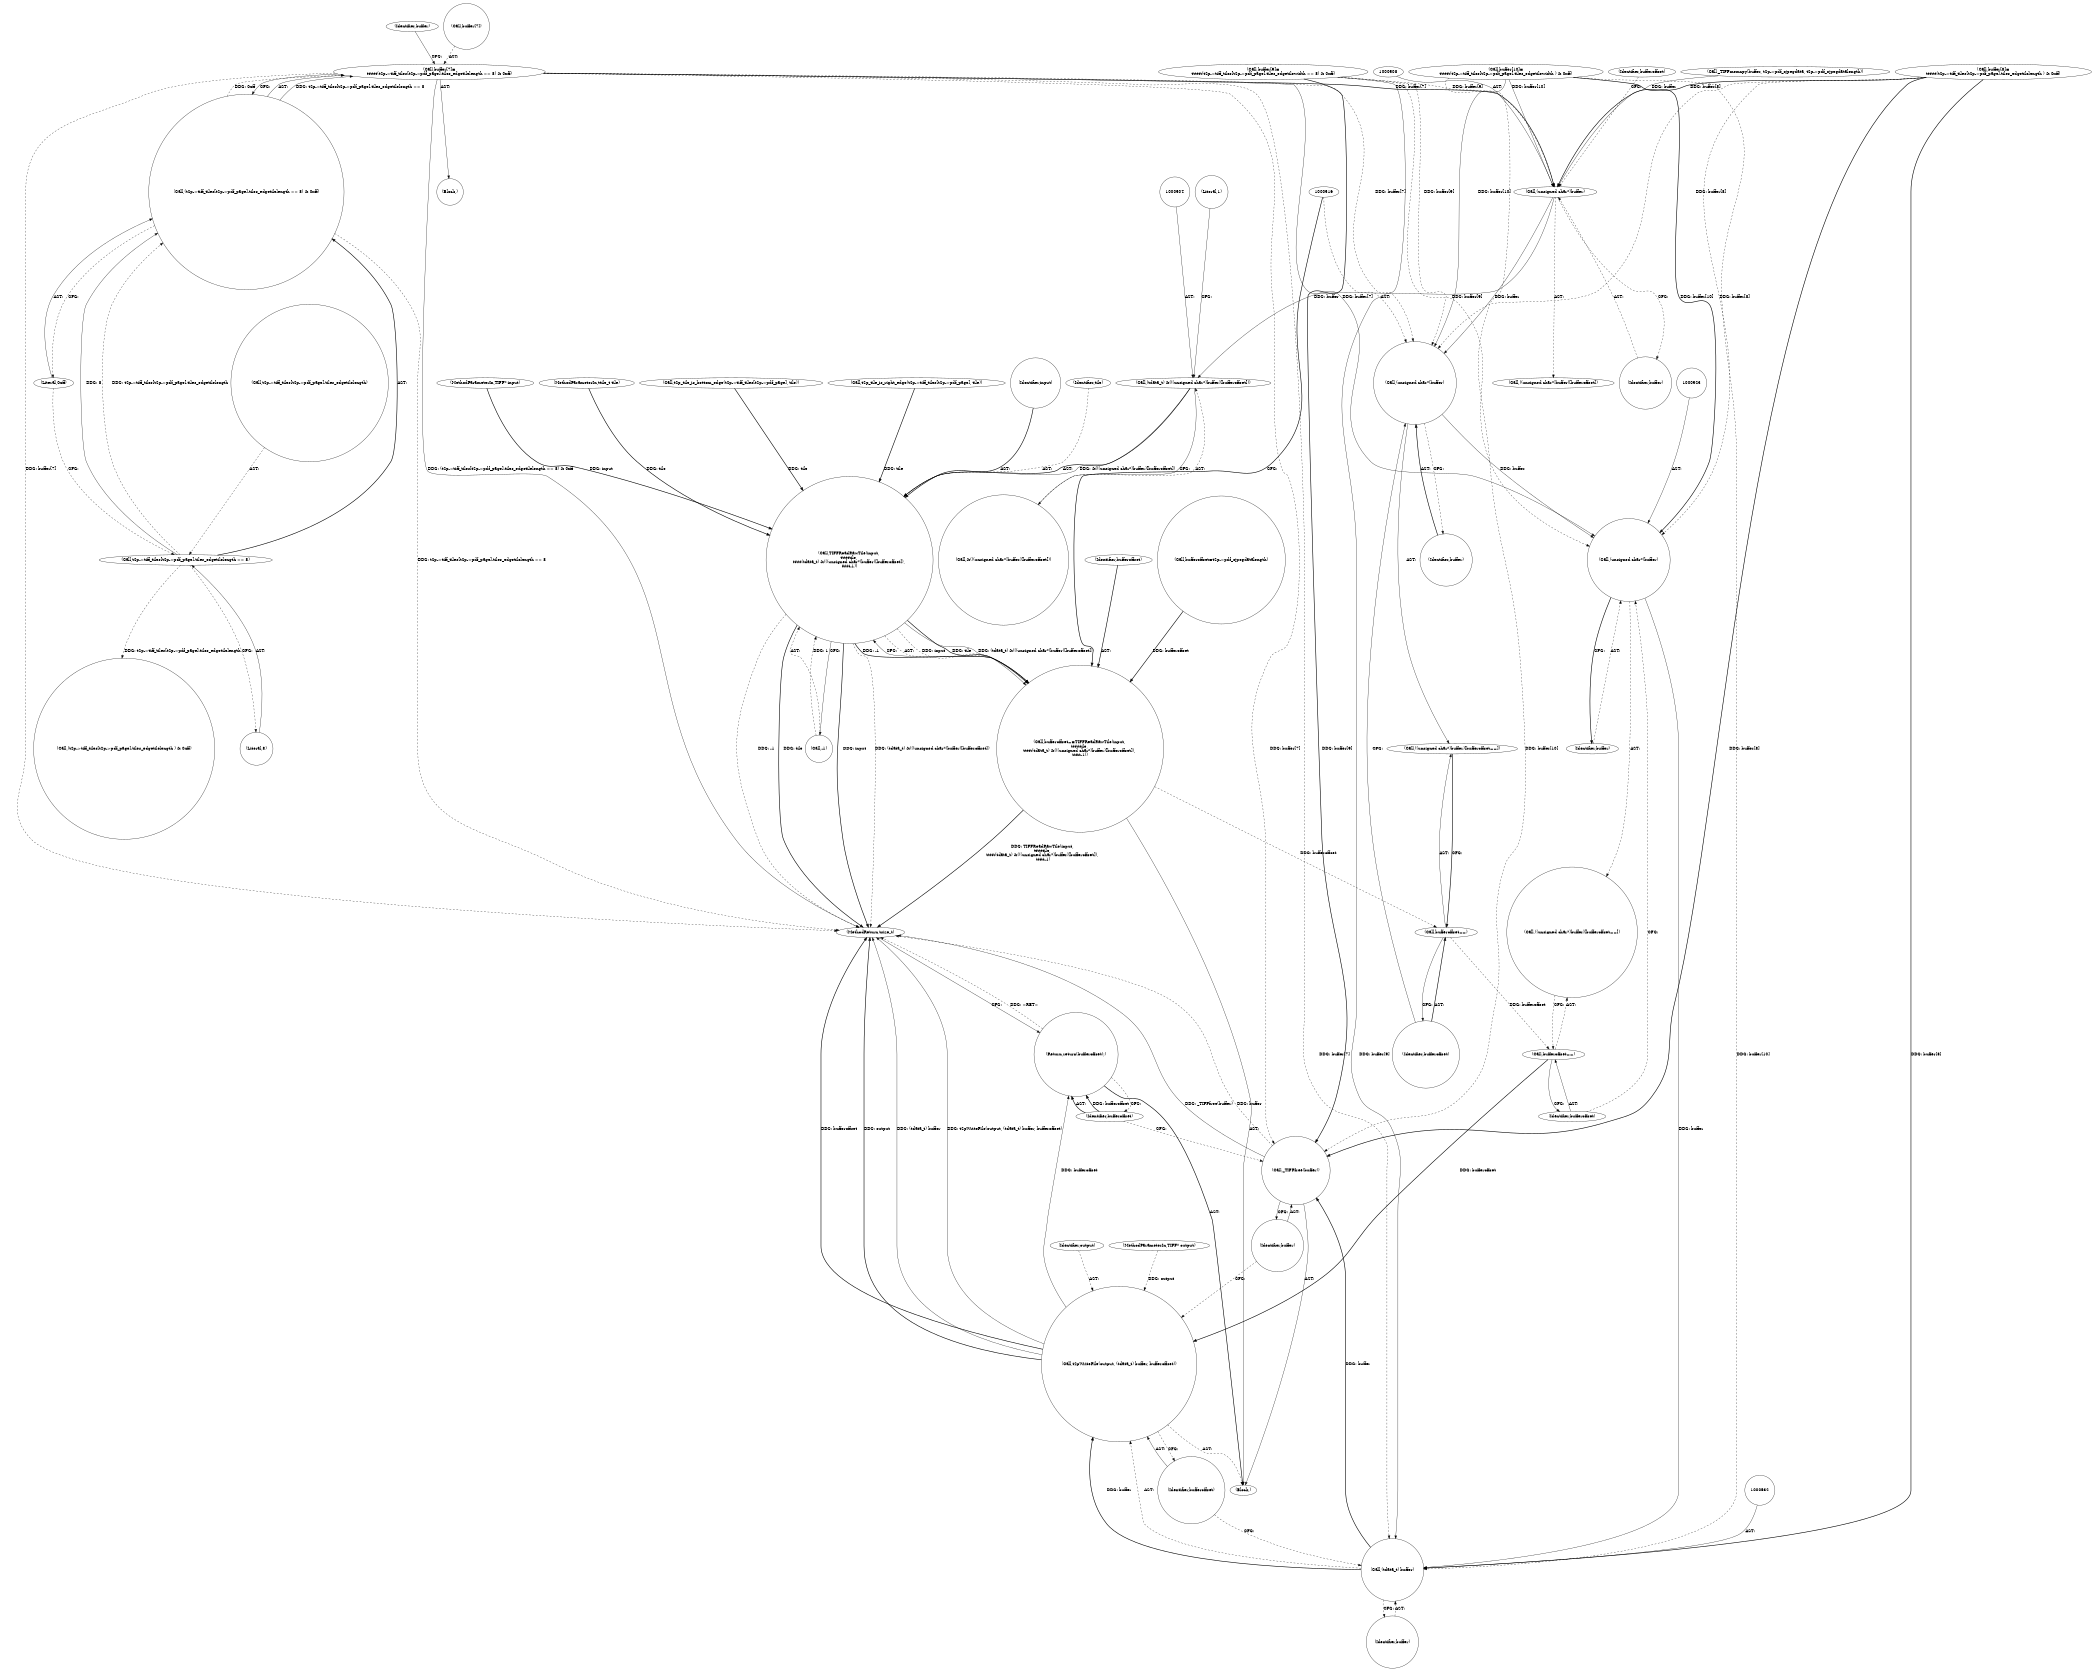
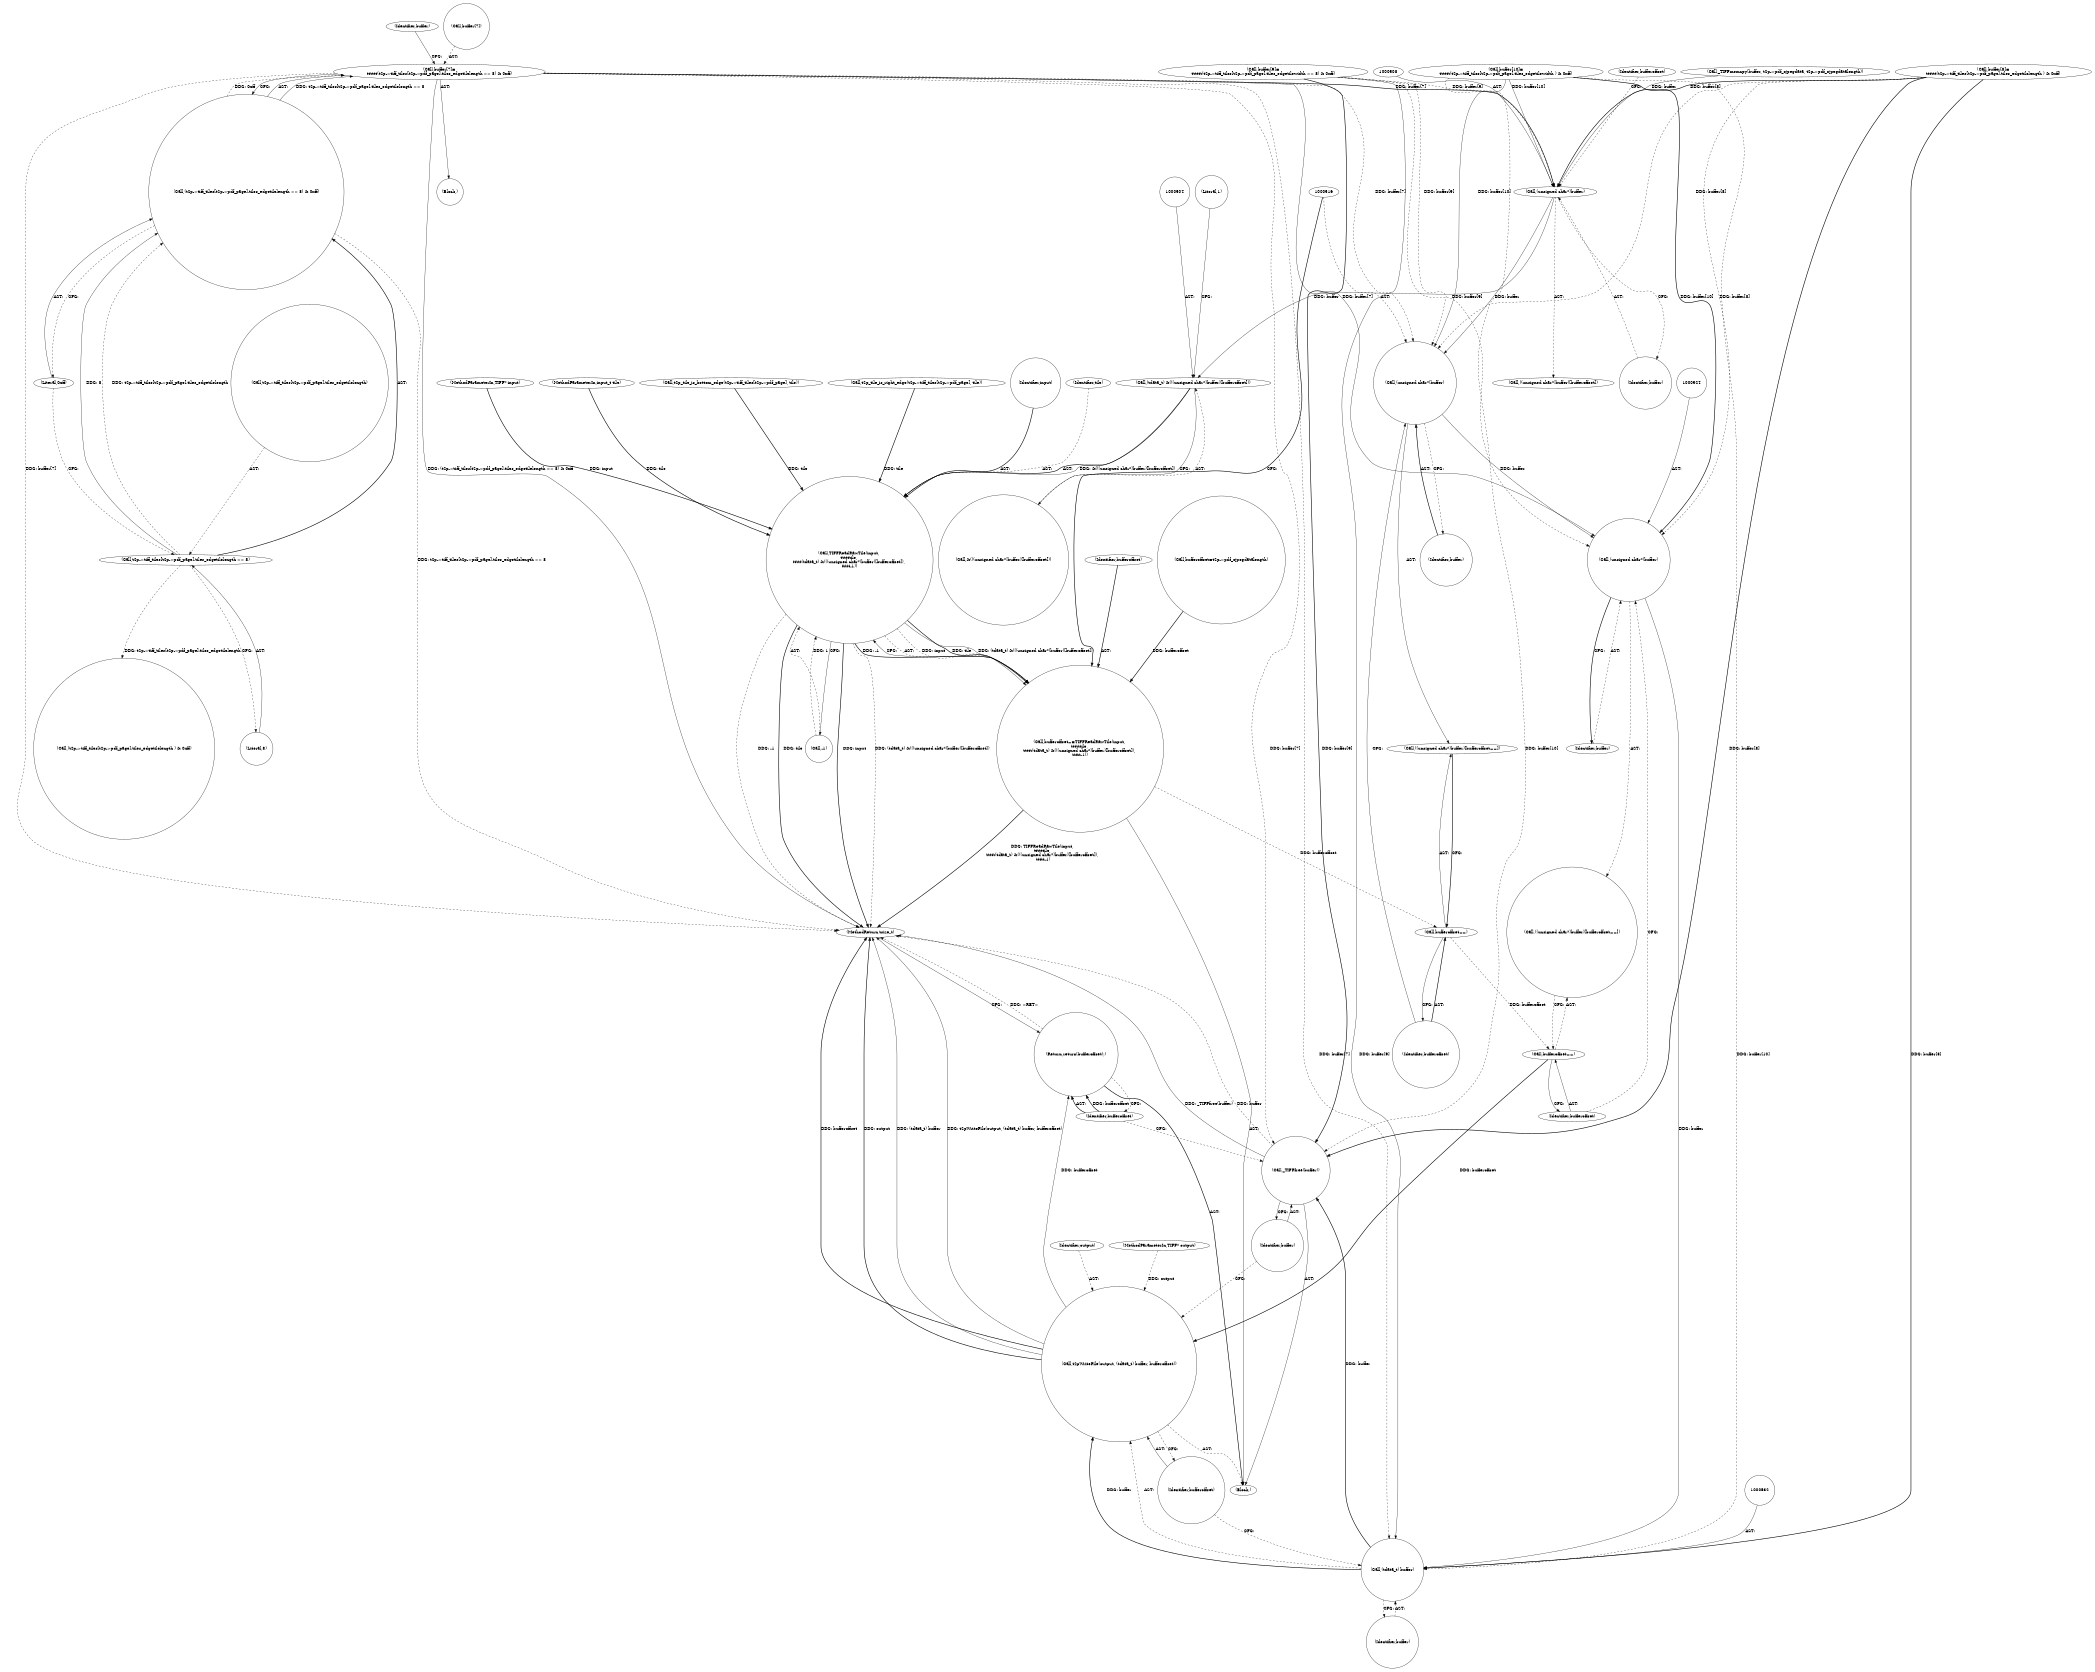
(587, 383) -> (587, 383)
(1692, 383) -> (1692, 383)
